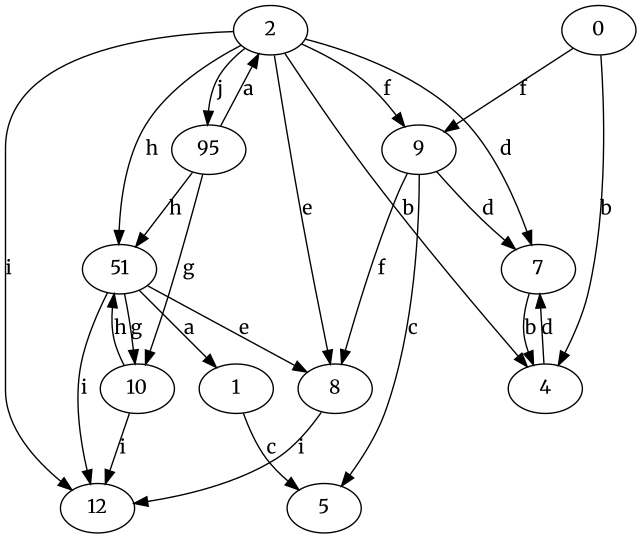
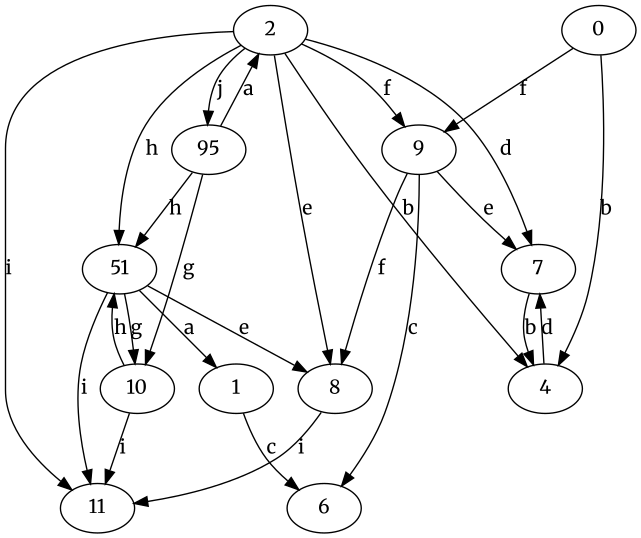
(488, 209) -> (489, 209)
(98, 508) -> (98, 508)
(324, 508) -> (324, 508)
